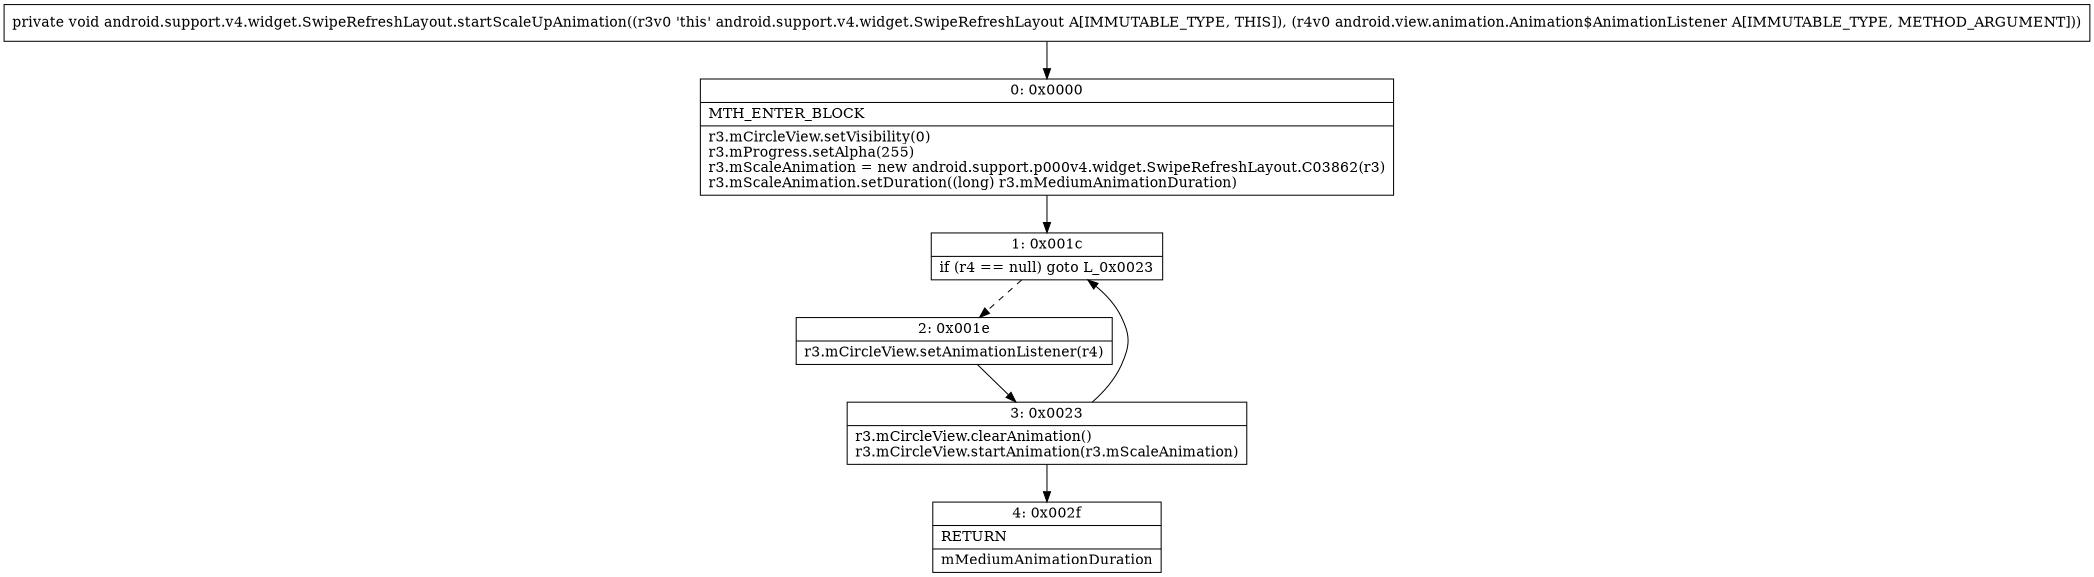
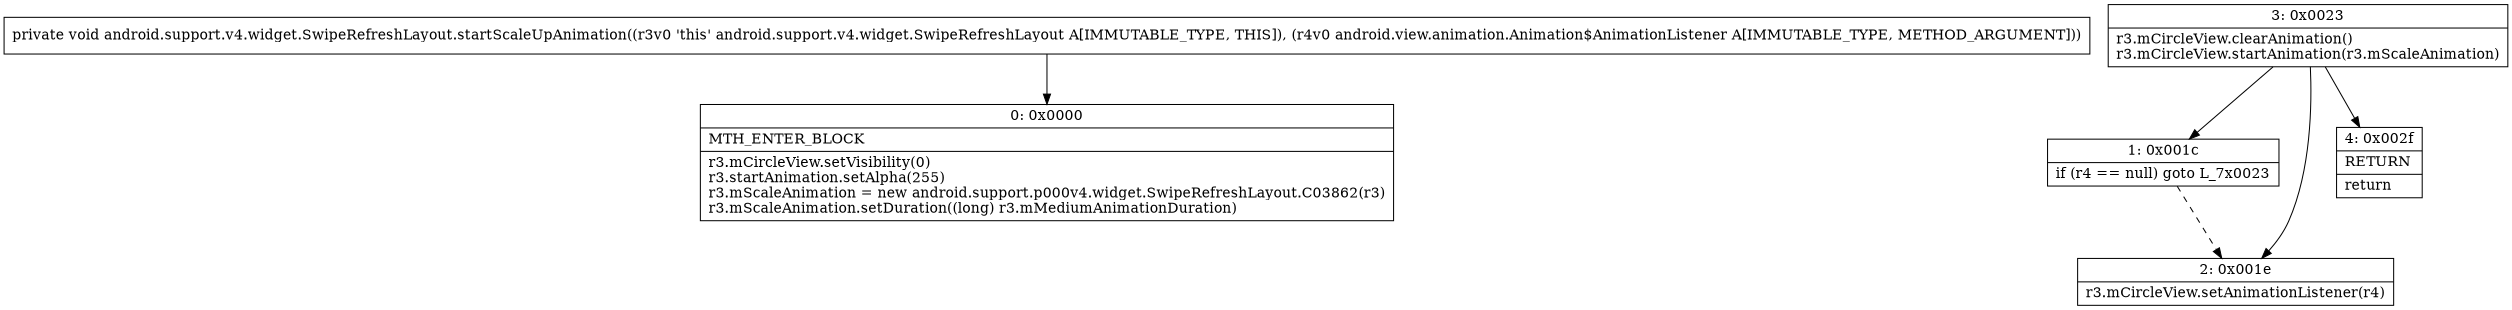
(811, 152) -> (827, 178)
(1047, 209) -> none
(1047, 268) -> (2163, 174)
(993, 380) -> (2305, 163)
(1047, 560) -> (2368, 186)
